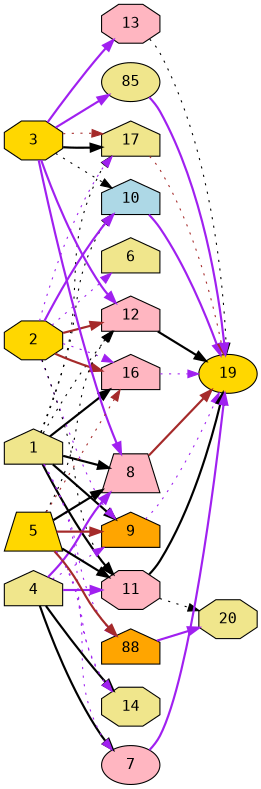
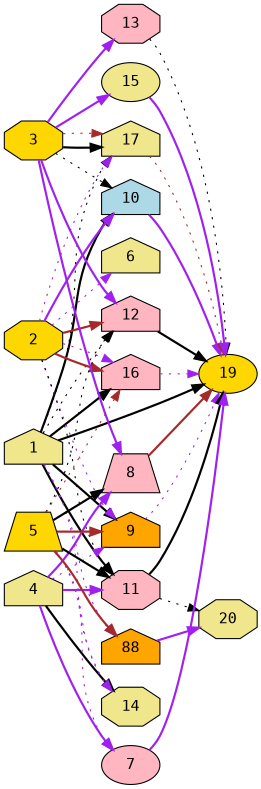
(131, 82) -> (131, 82)
(82, 273) -> (82, 273)
(89, 463) -> (126, 416)
(68, 676) -> (68, 676)
